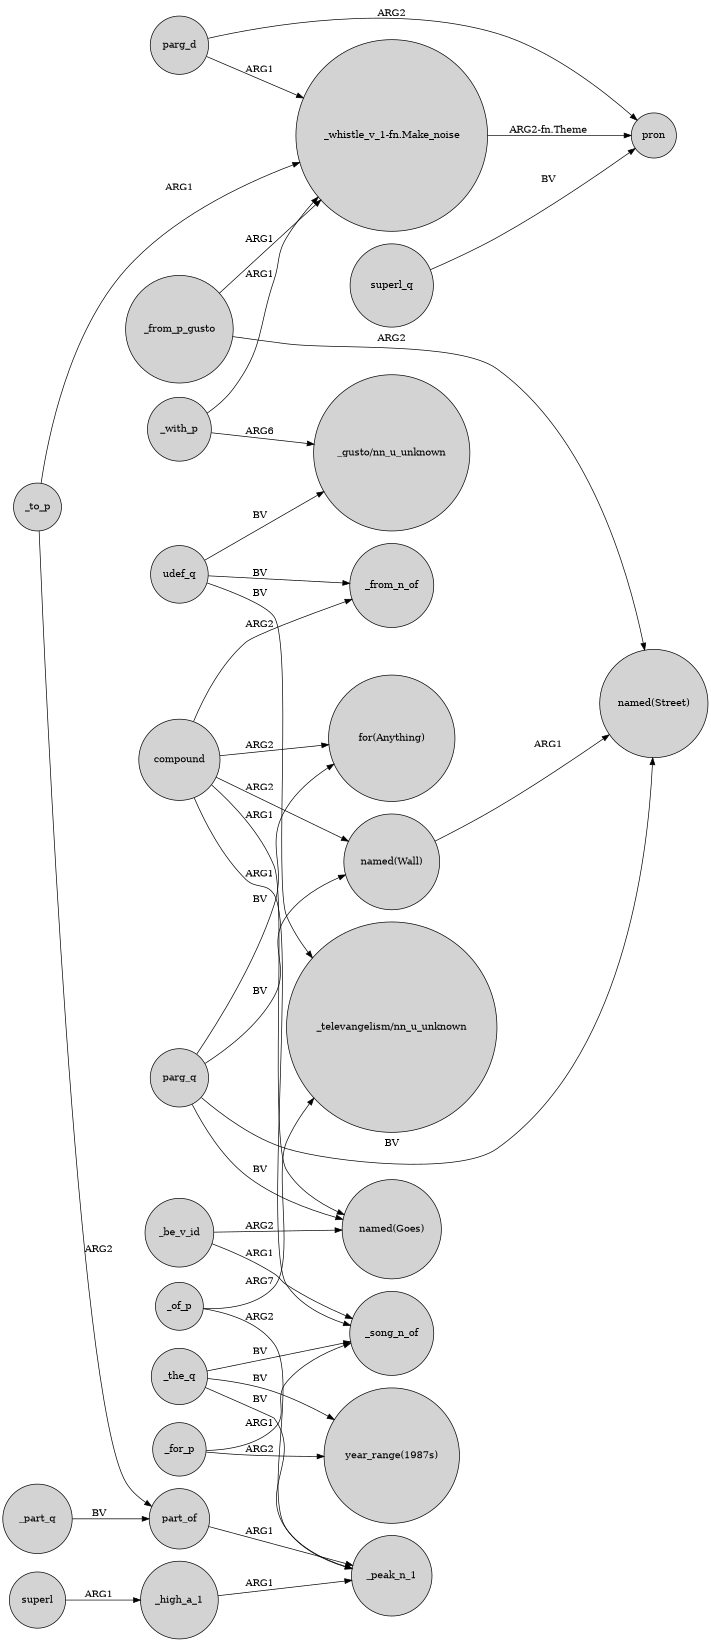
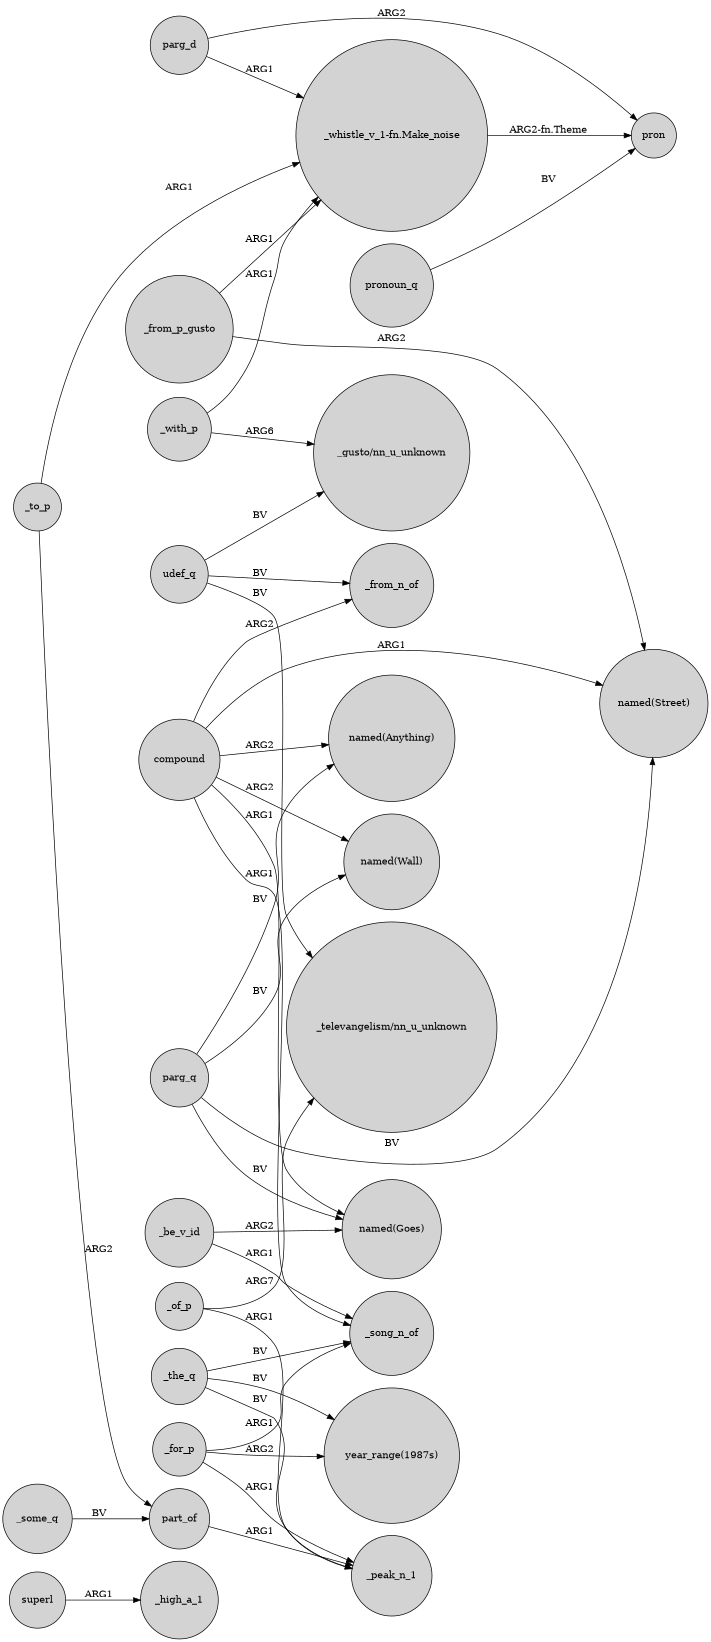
(392, 285) -> (392, 285)
(392, 738) -> (392, 738)
(521, 793) -> (391, 651)
(260, 1317) -> (260, 1317)
(38, 1519) -> (38, 1519)
(281, 1588) -> (271, 1517)
